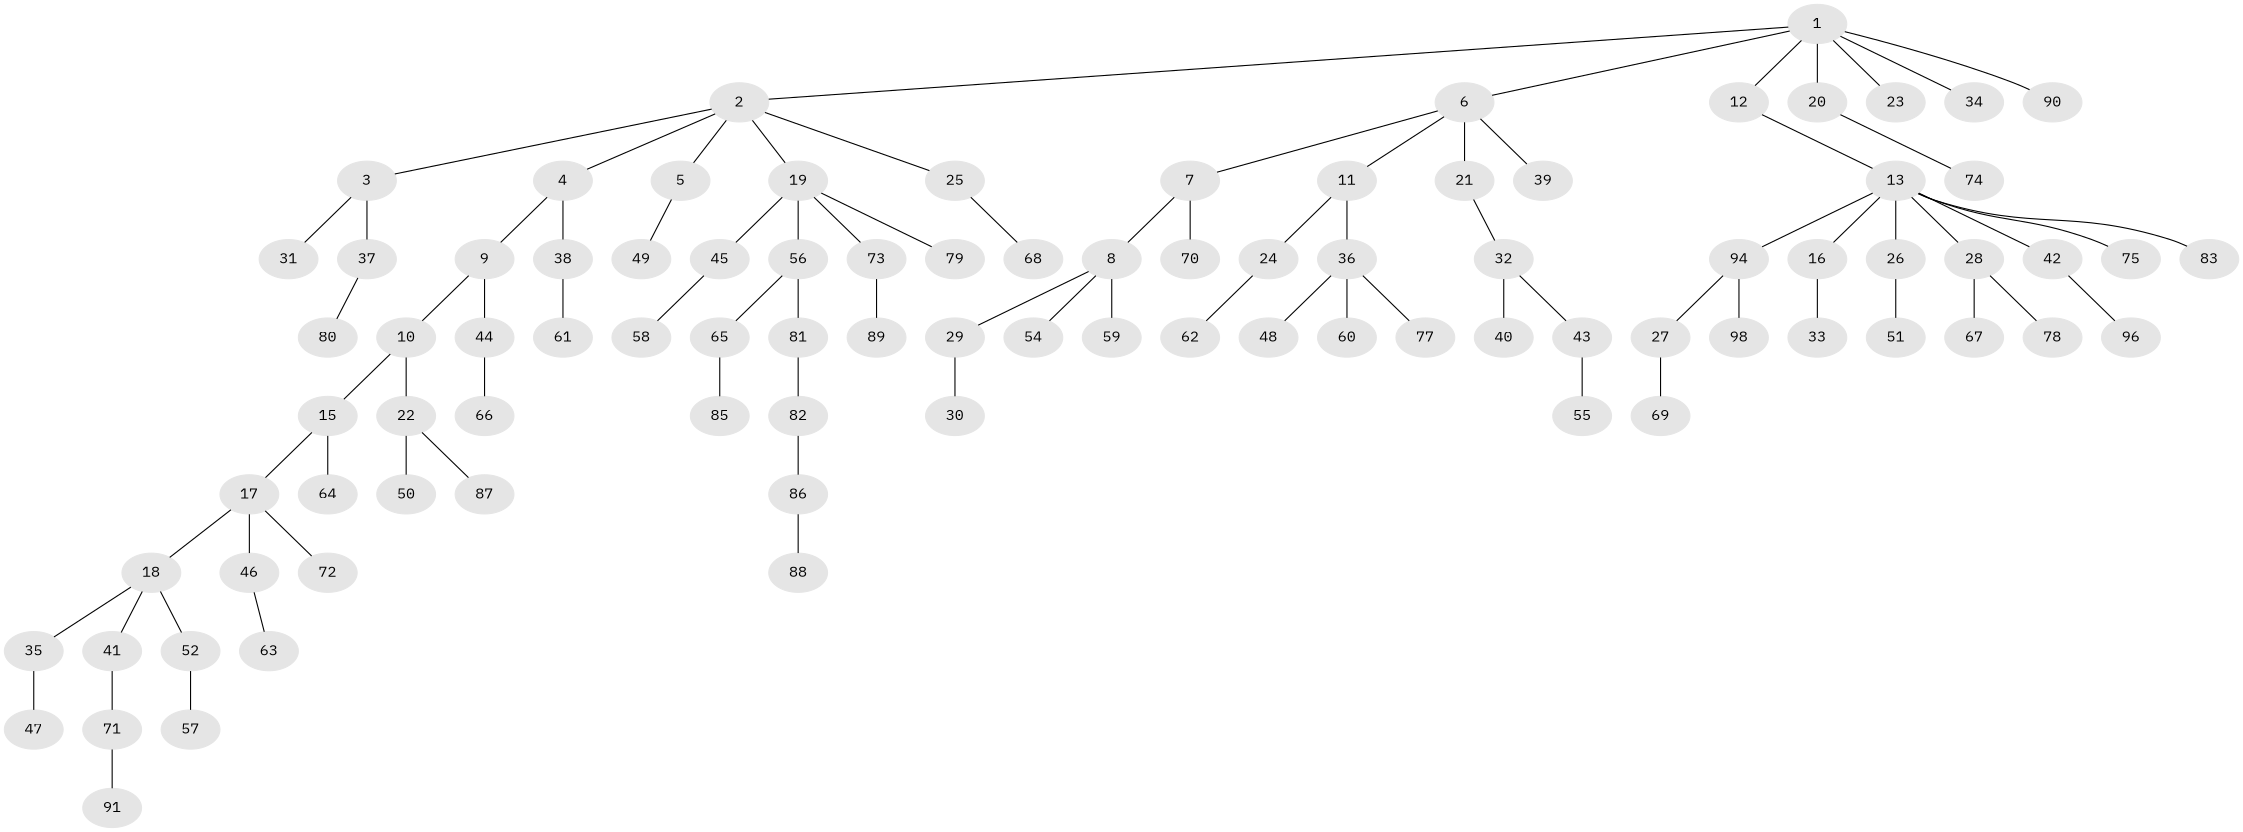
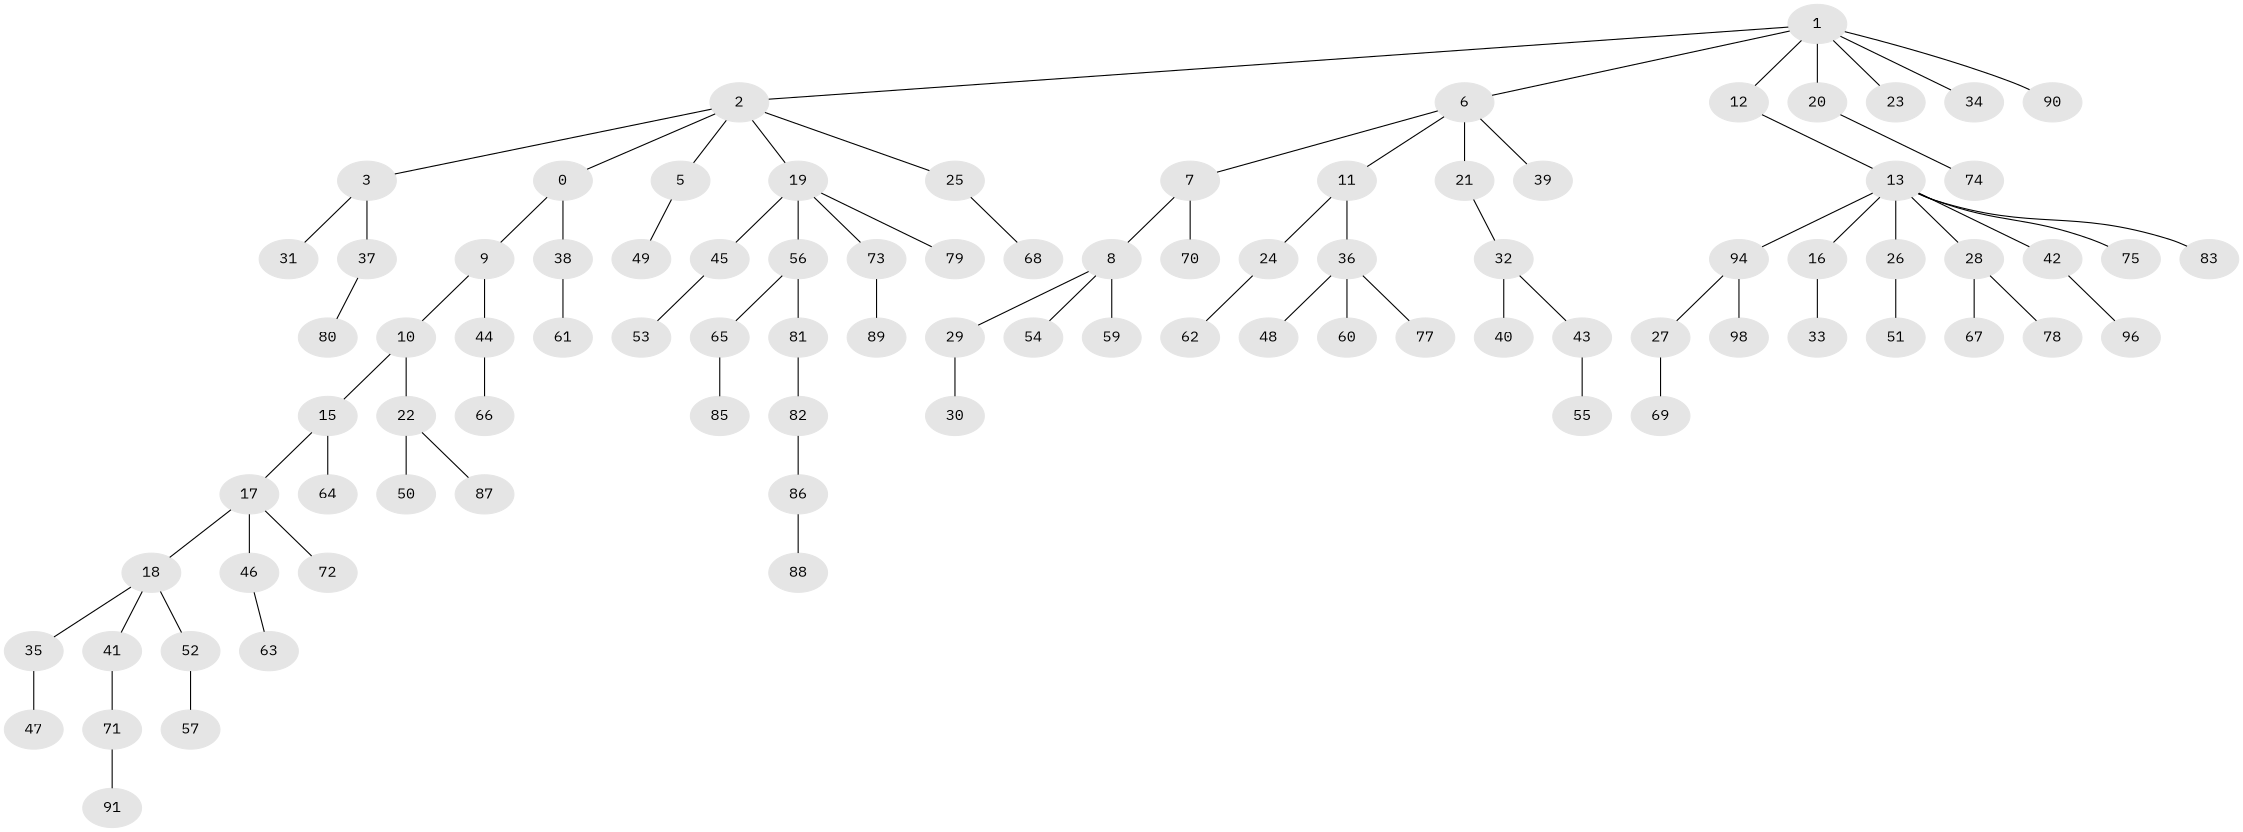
(563, 181) -> (563, 181)
(641, 338) -> (641, 338)
